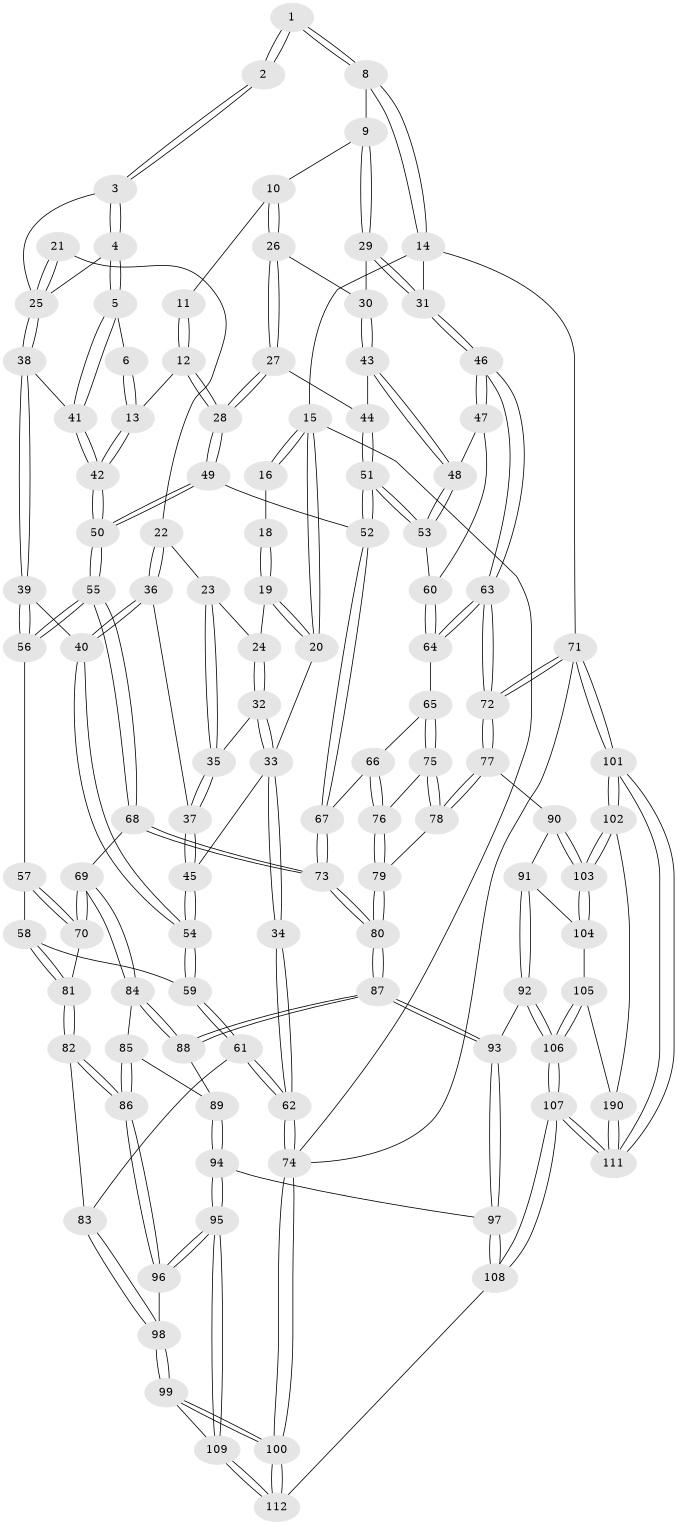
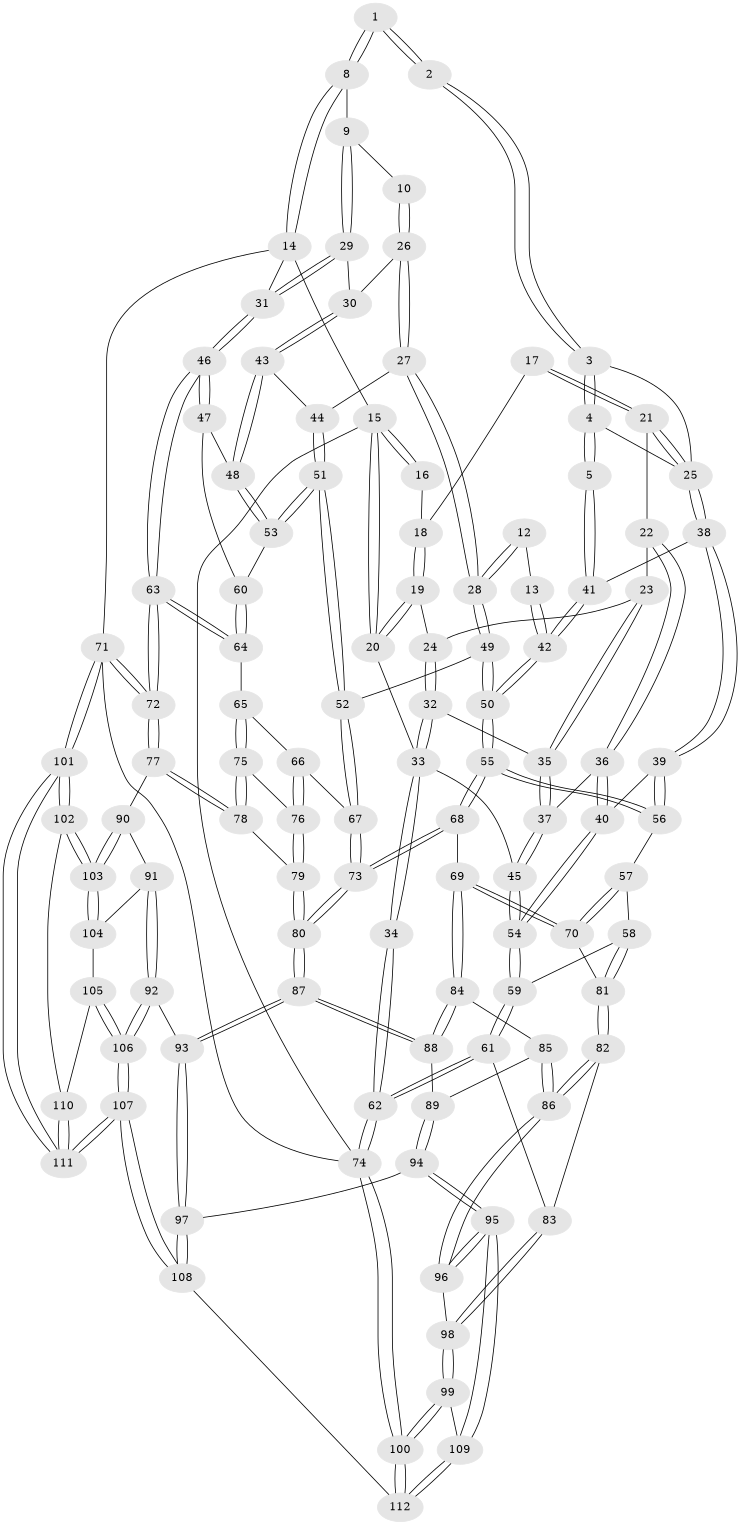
(184, 304) -> none
(127, 361) -> none
none -> (532, 361)
(614, 1106) -> (64, 1106)
